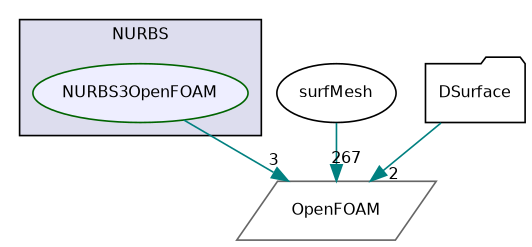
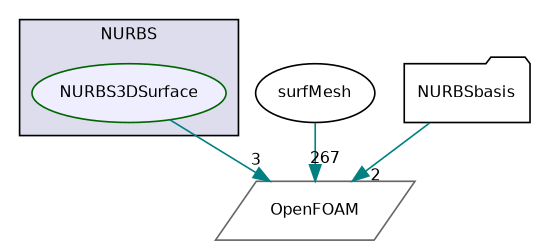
(140, 93) -> (129, 93)
(475, 93) -> (467, 93)
